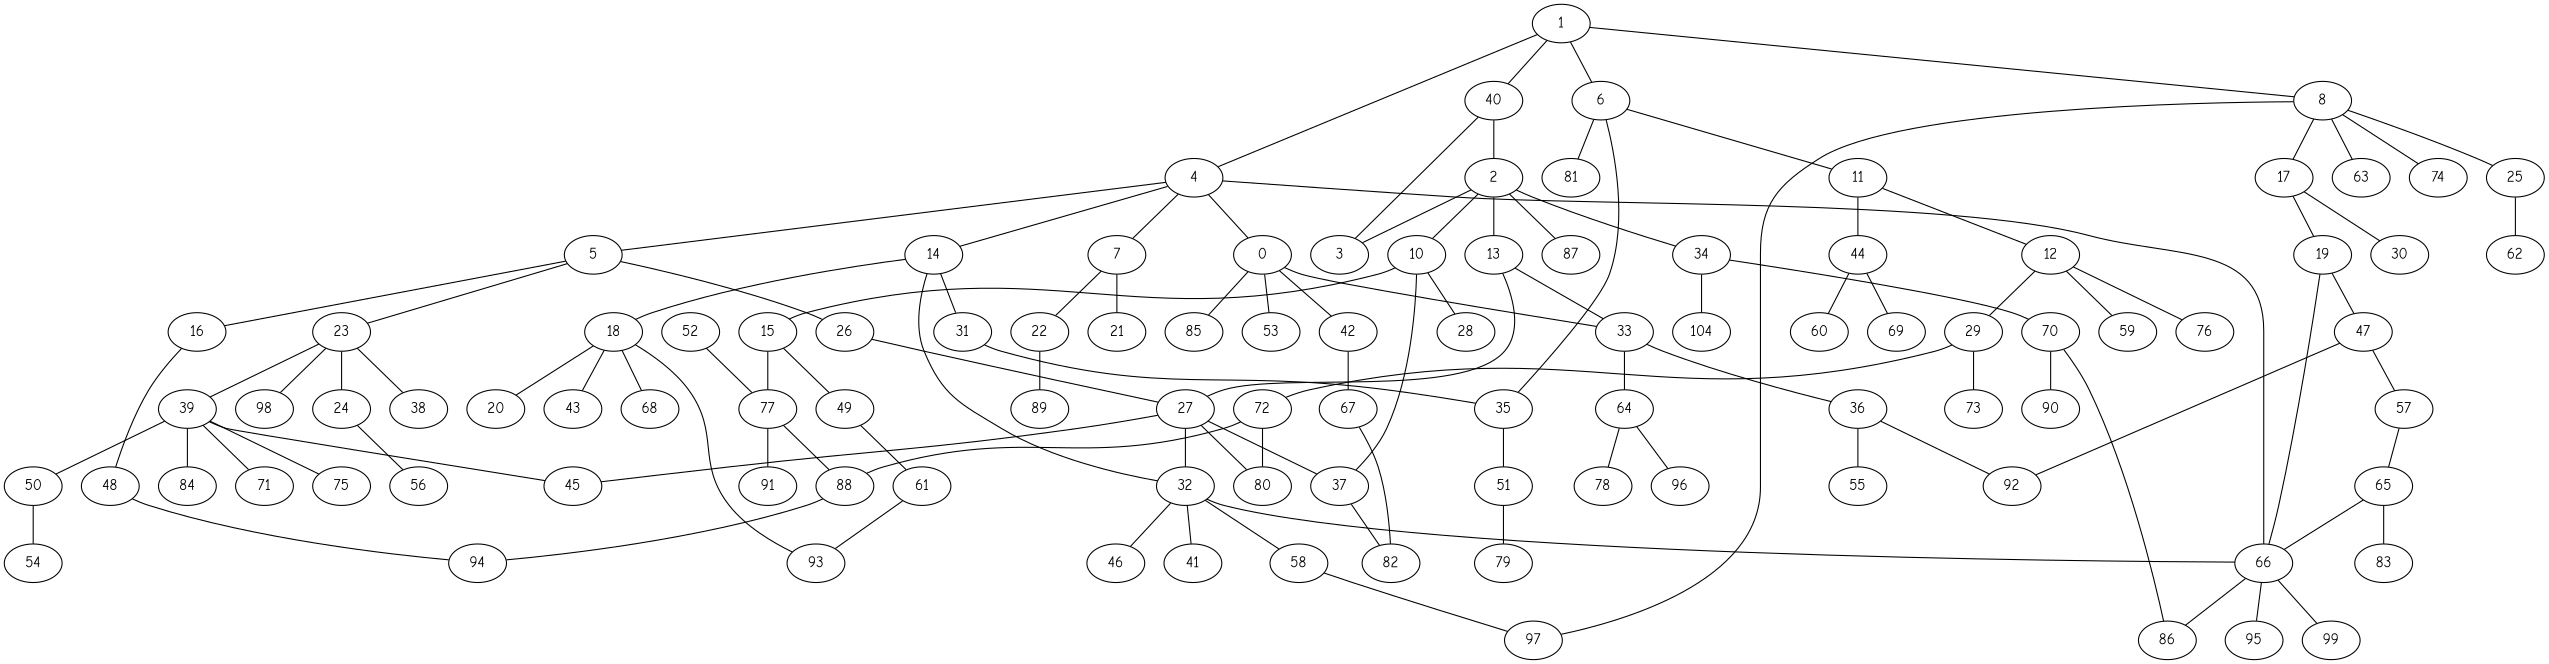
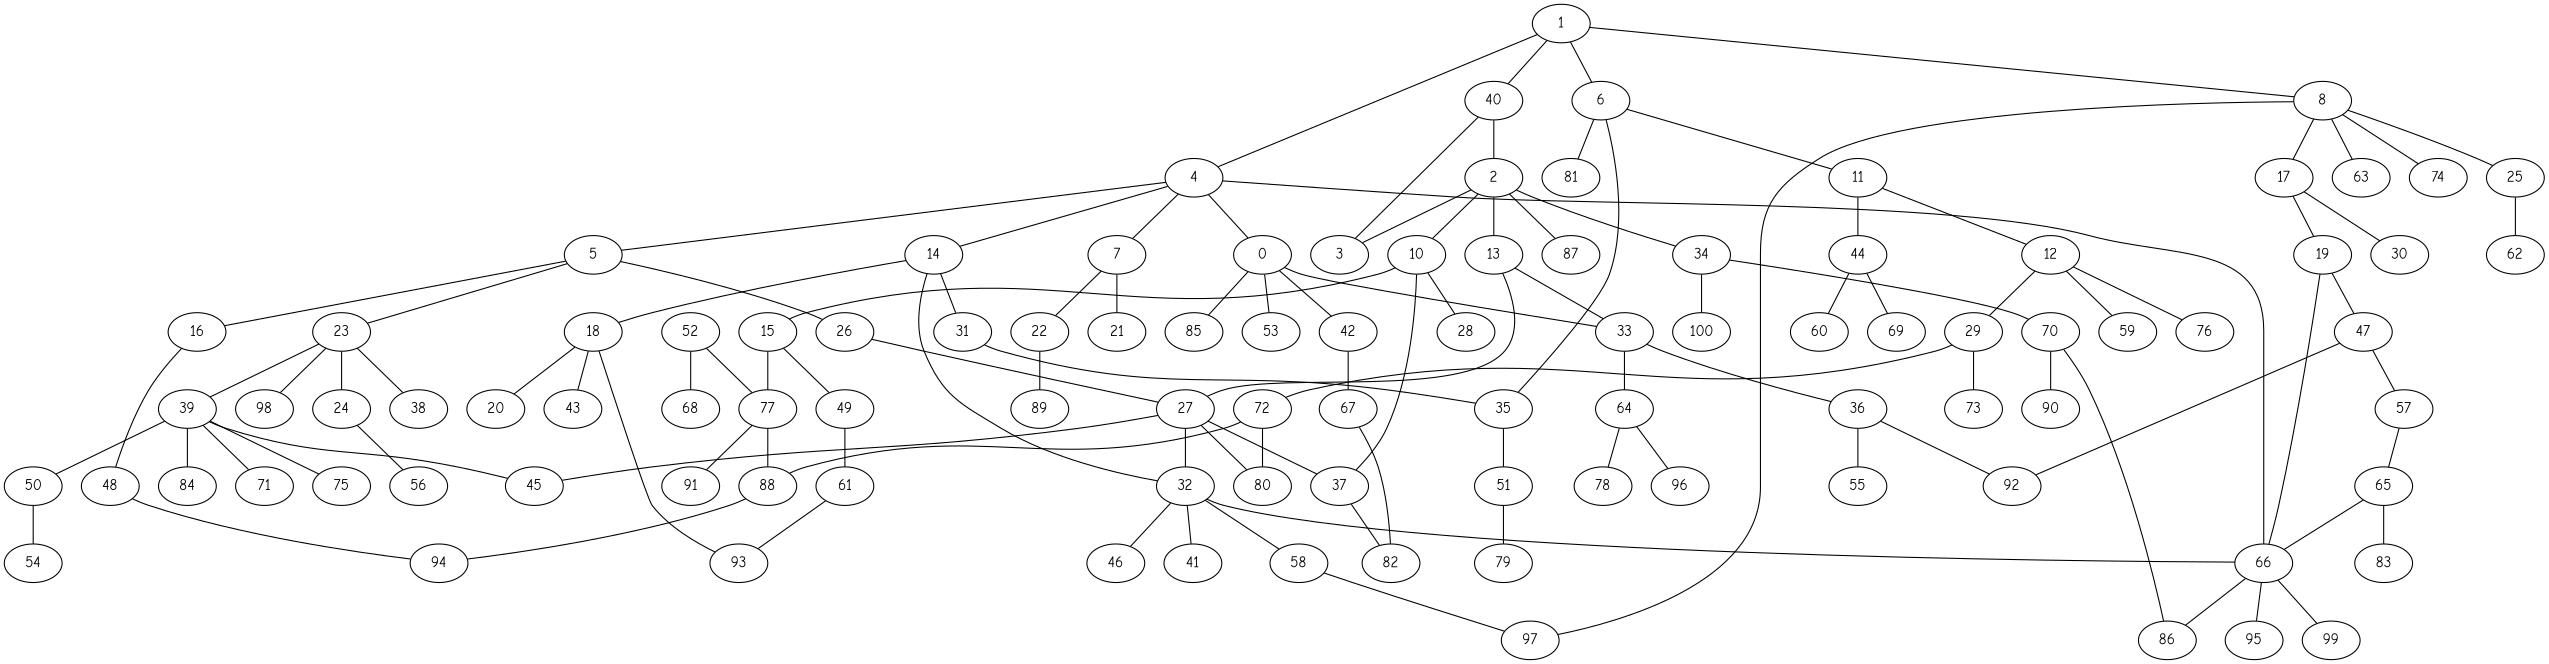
(1702, 332) -> (1702, 332)
(632, 370) -> (691, 371)
